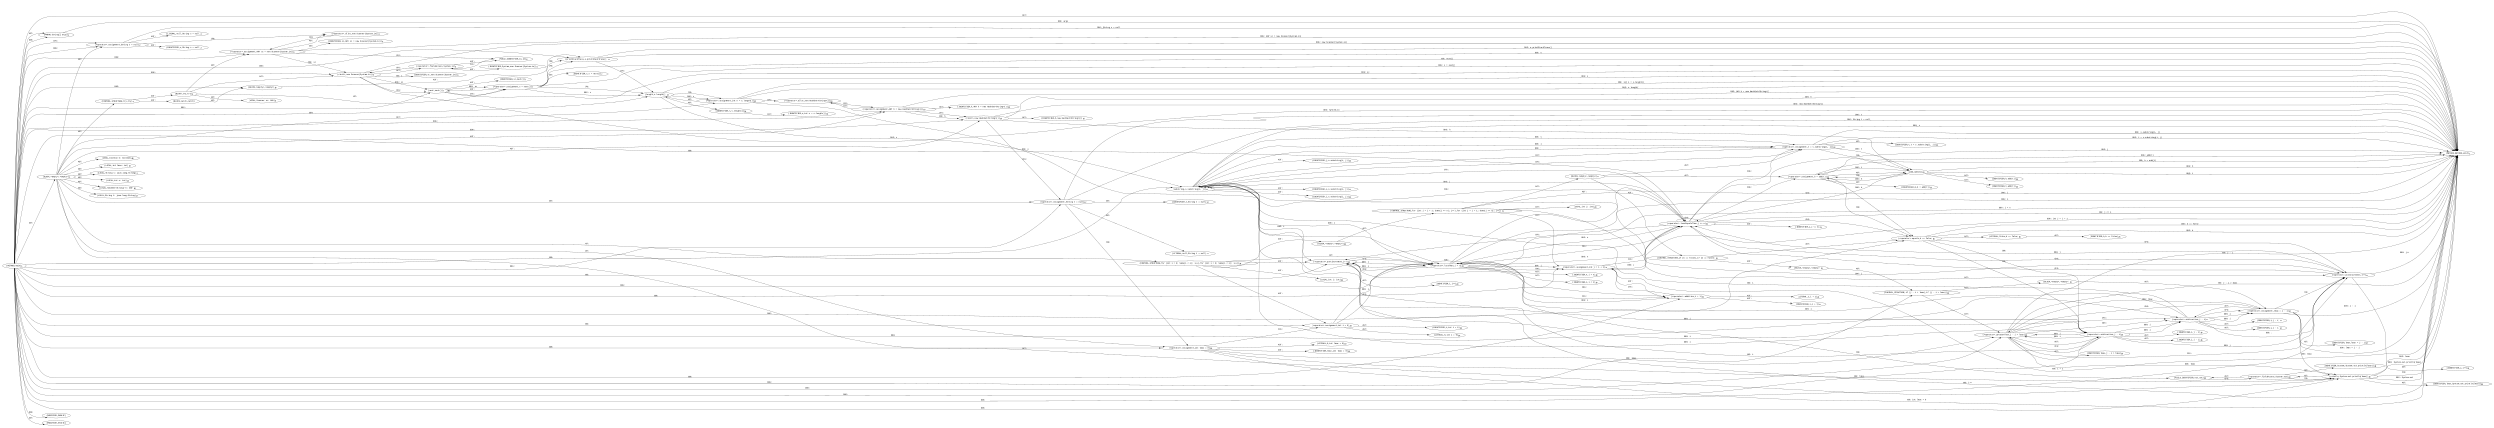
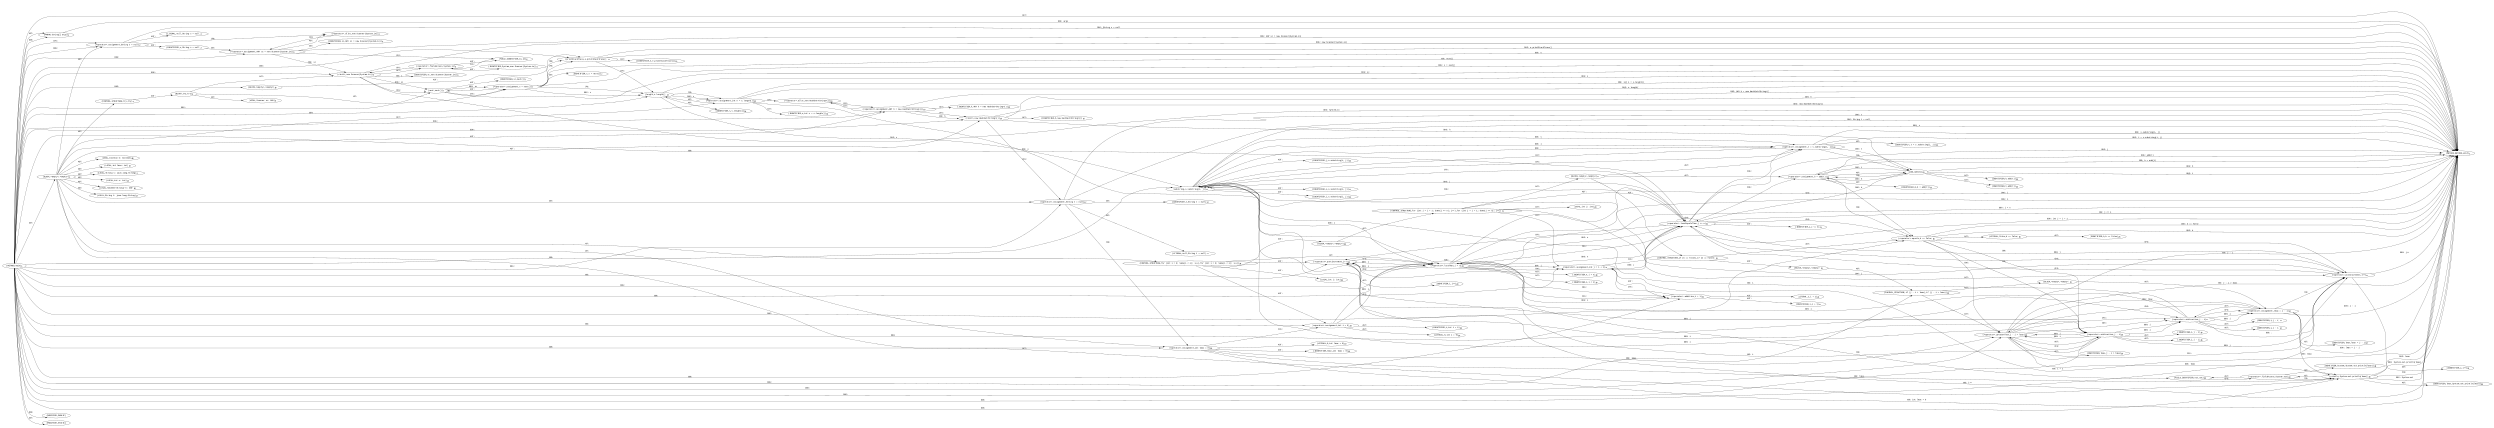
none -> (657, 61)
(212, 69) -> (217, 49)
(184, 101) -> none
(764, 115) -> (766, 109)
(1261, 228) -> none
none -> (1972, 276)
